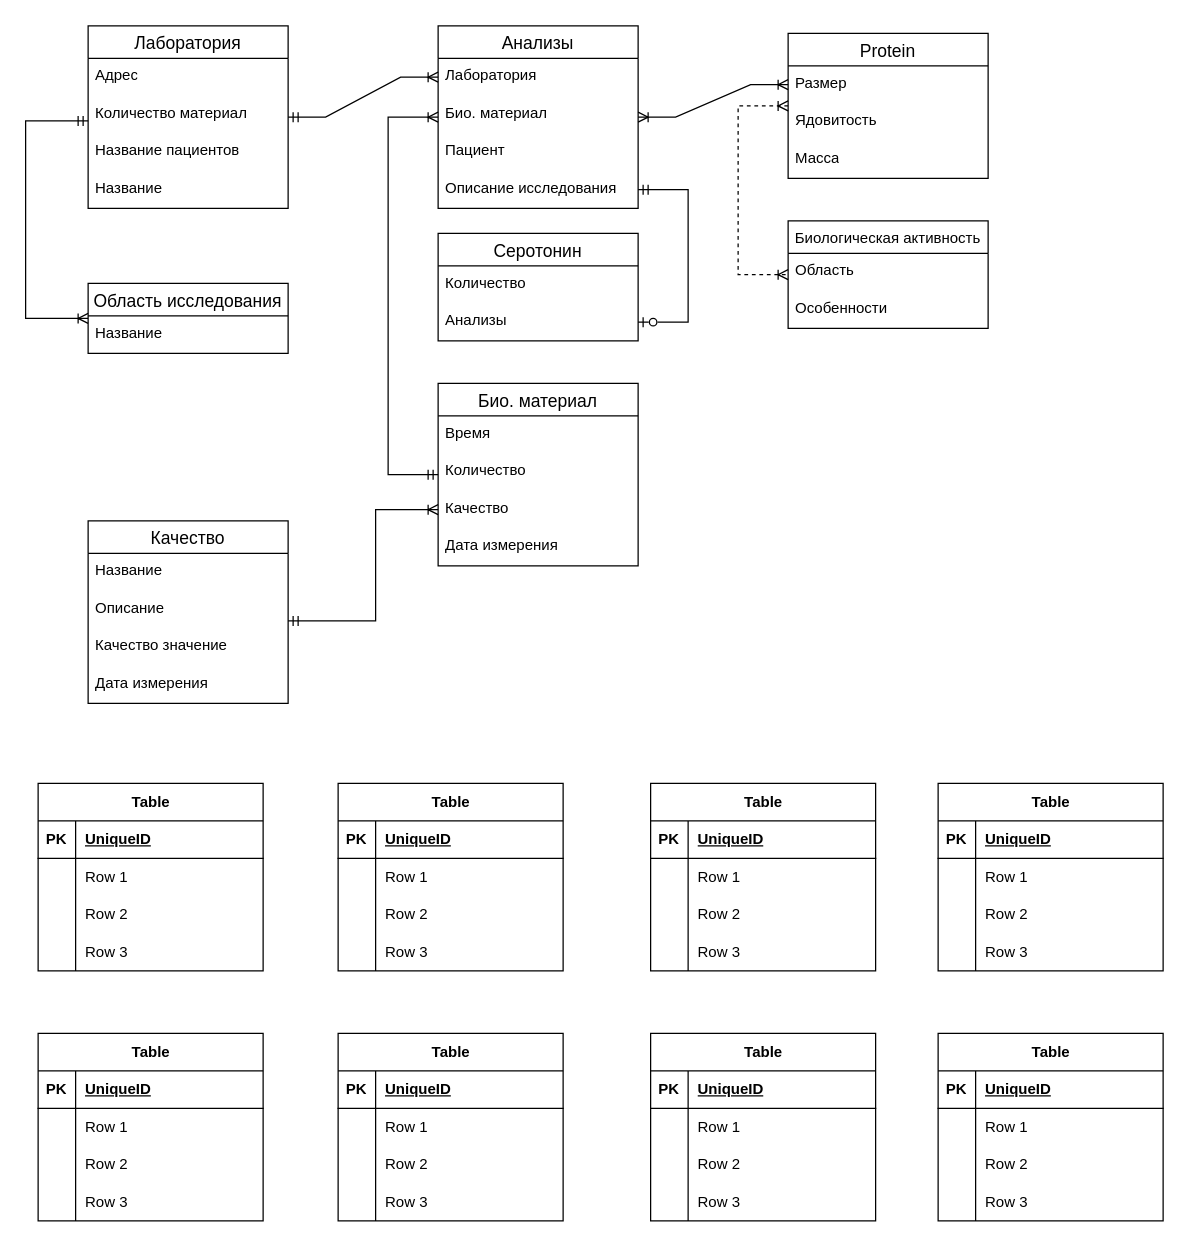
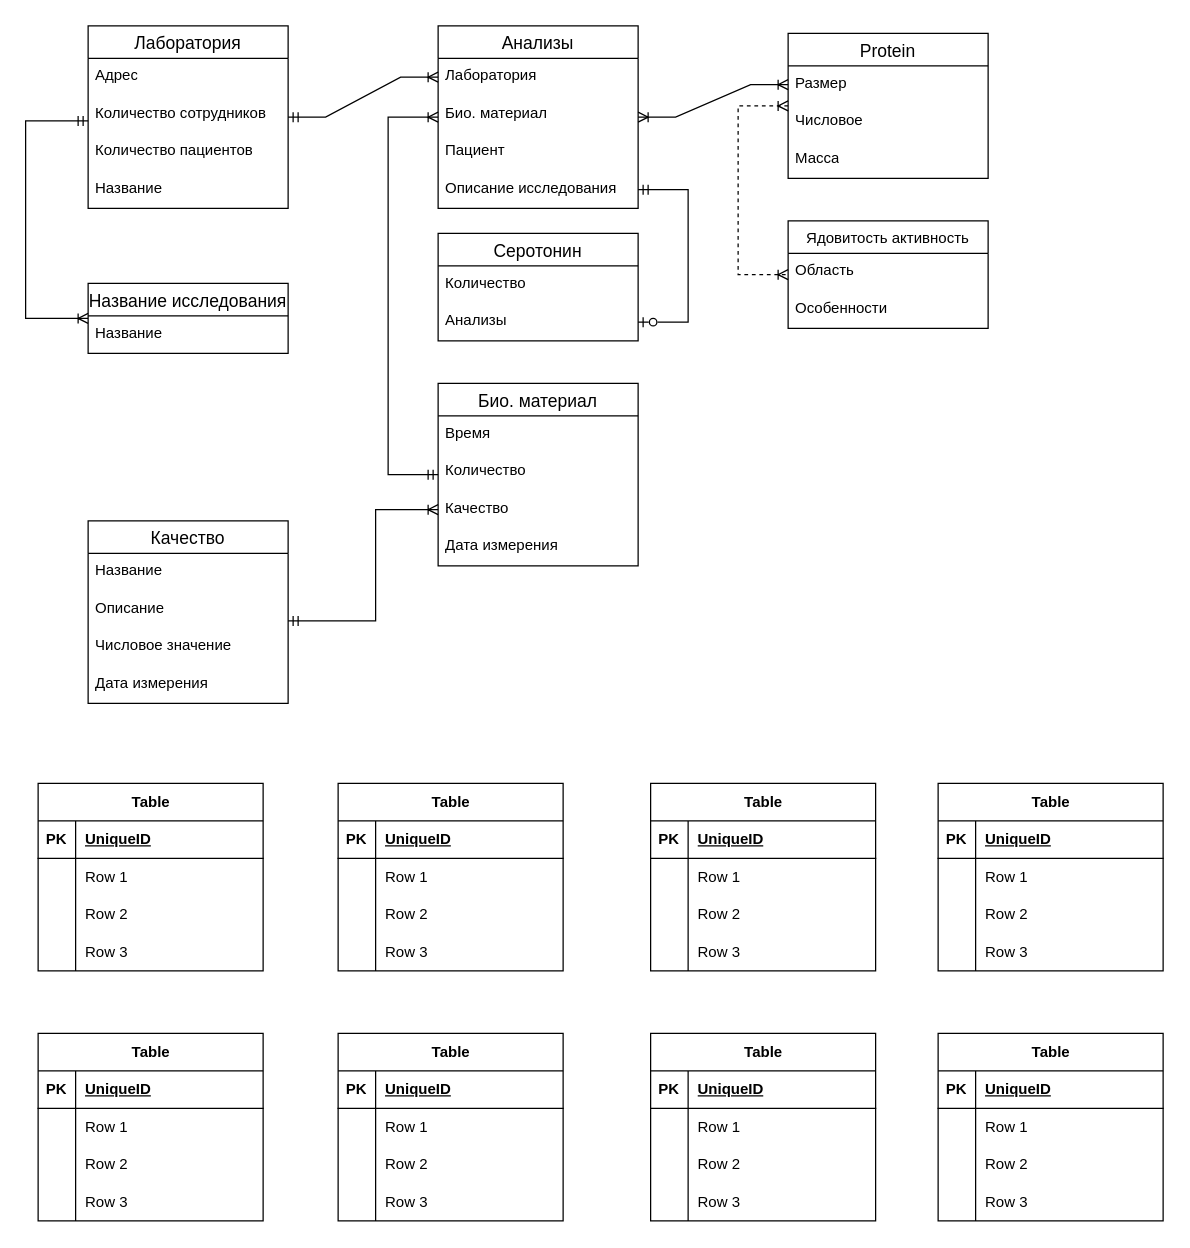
(173, 113) -> (186, 113)
(838, 121) -> (829, 121)
(169, 151) -> (178, 151)
(888, 238) -> (888, 238)
(188, 300) -> (188, 300)
(165, 646) -> (165, 646)
